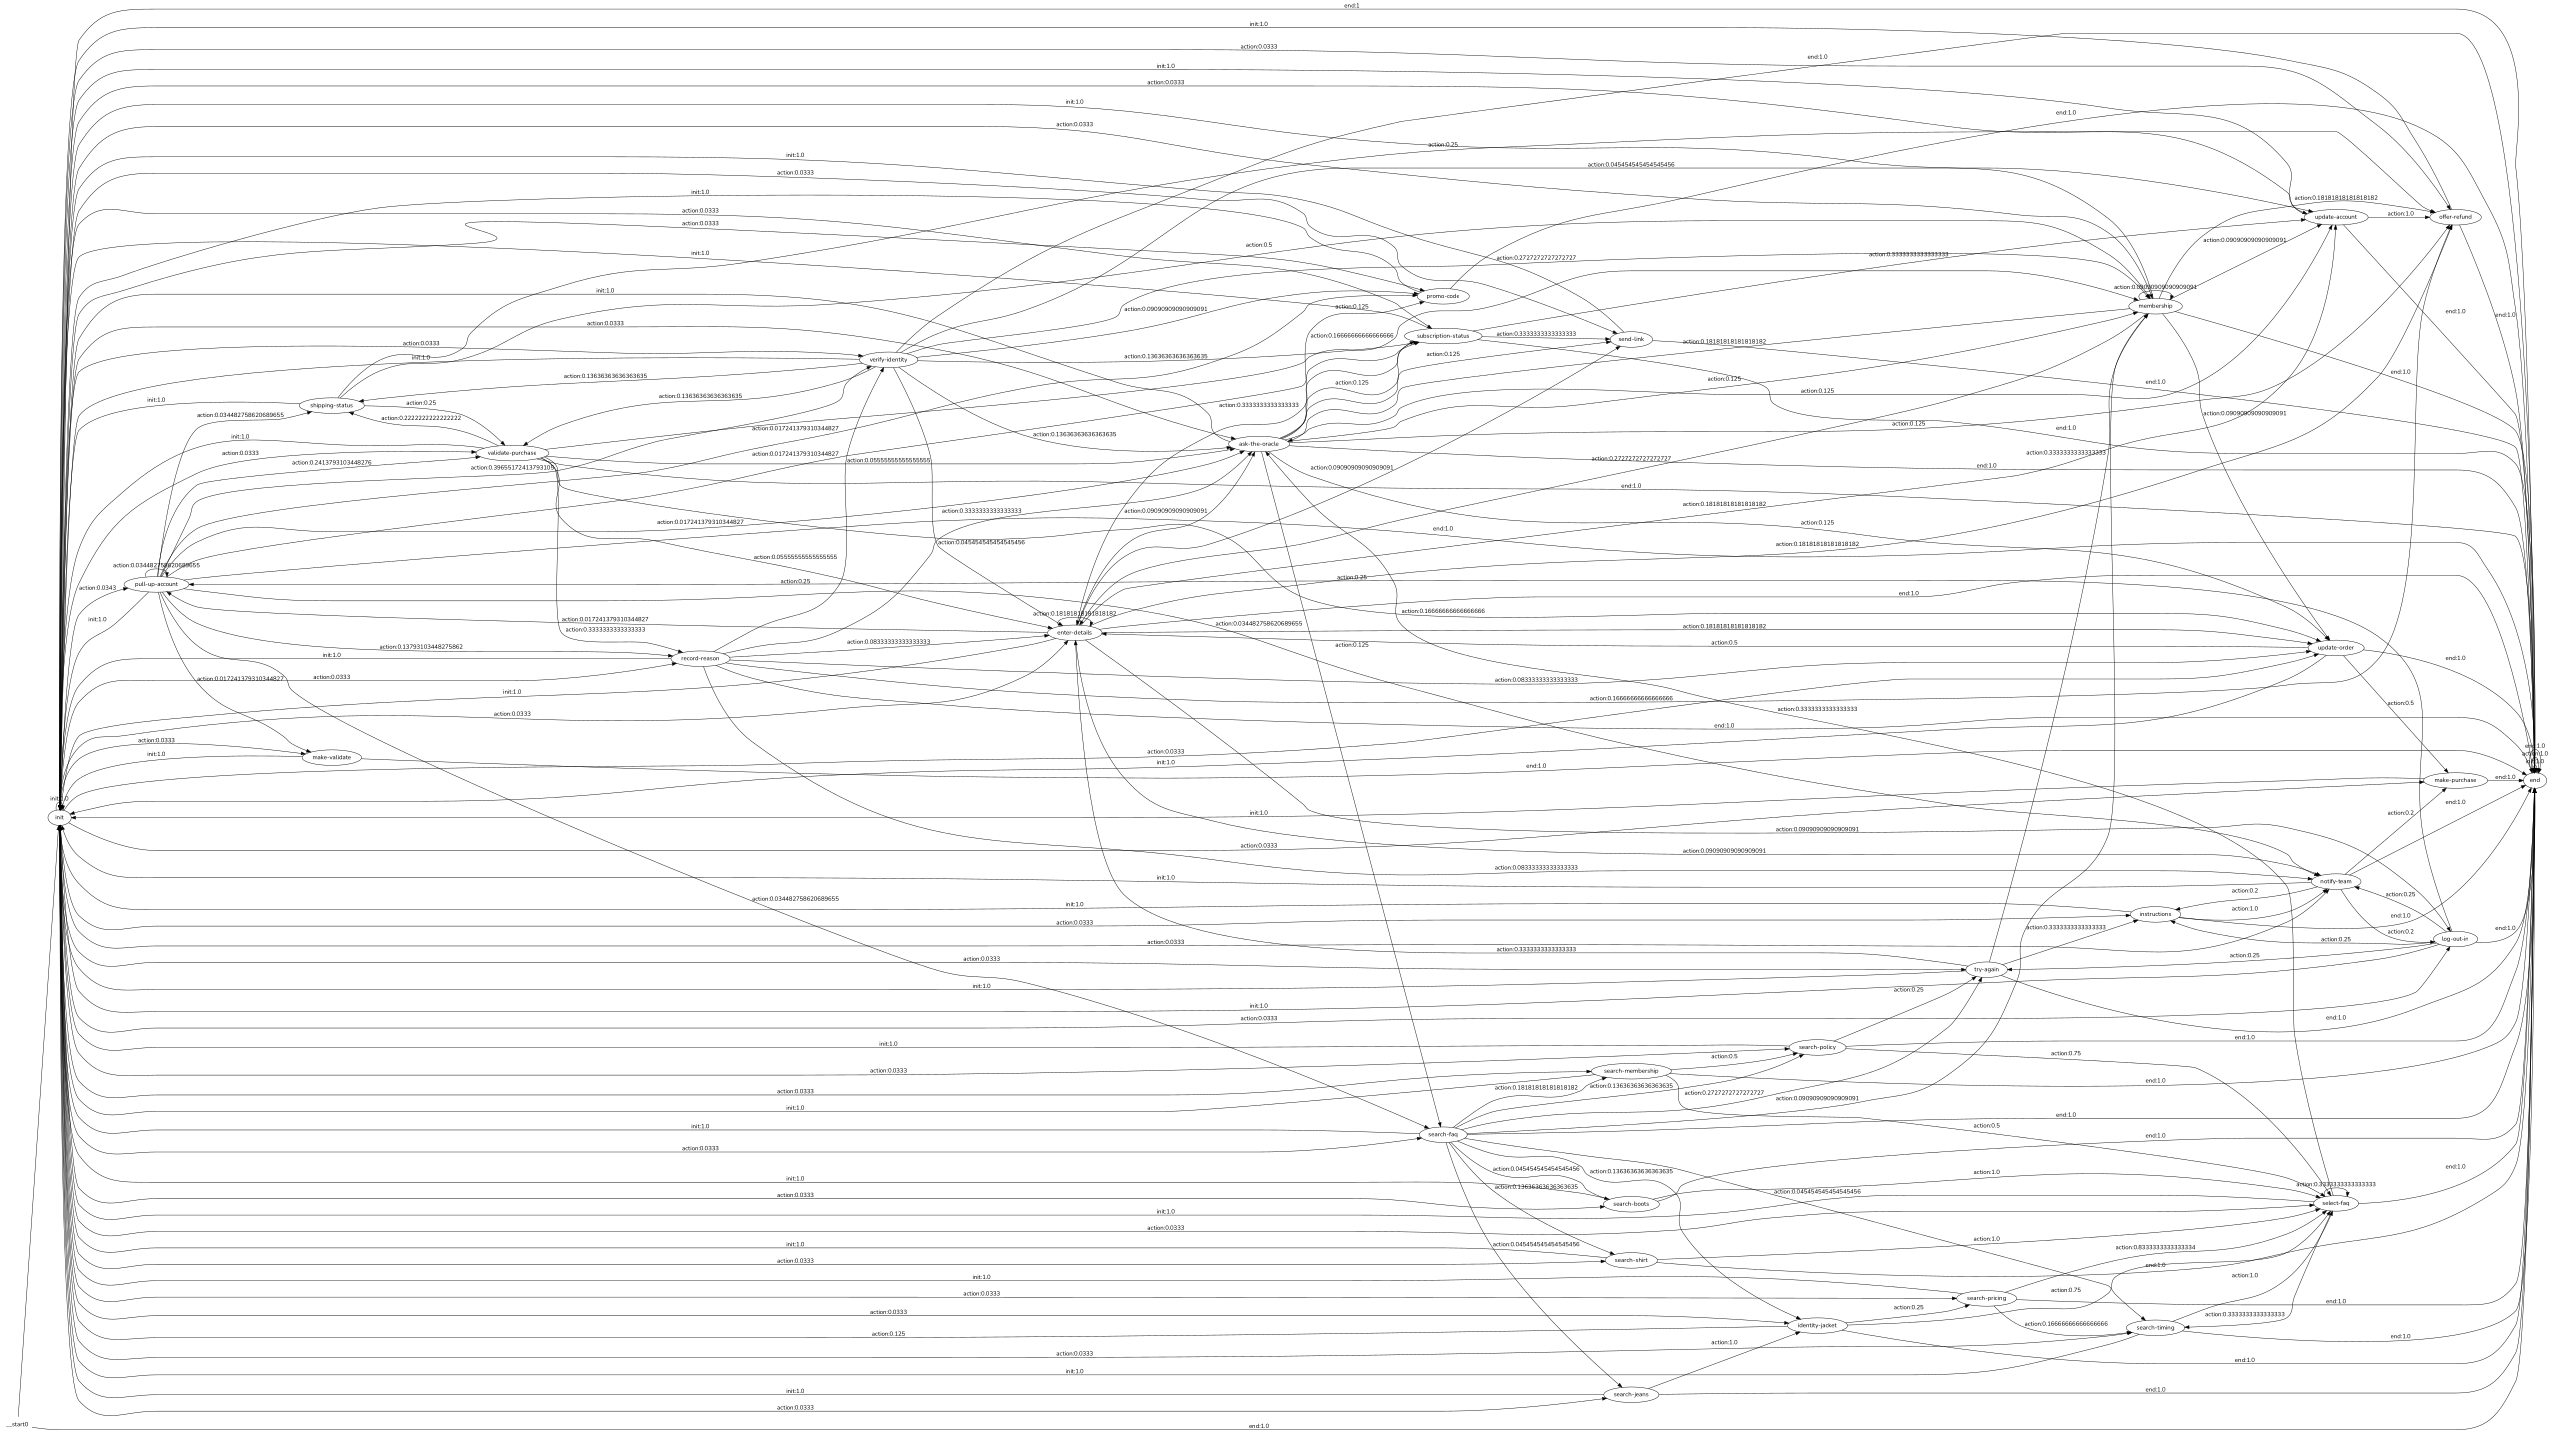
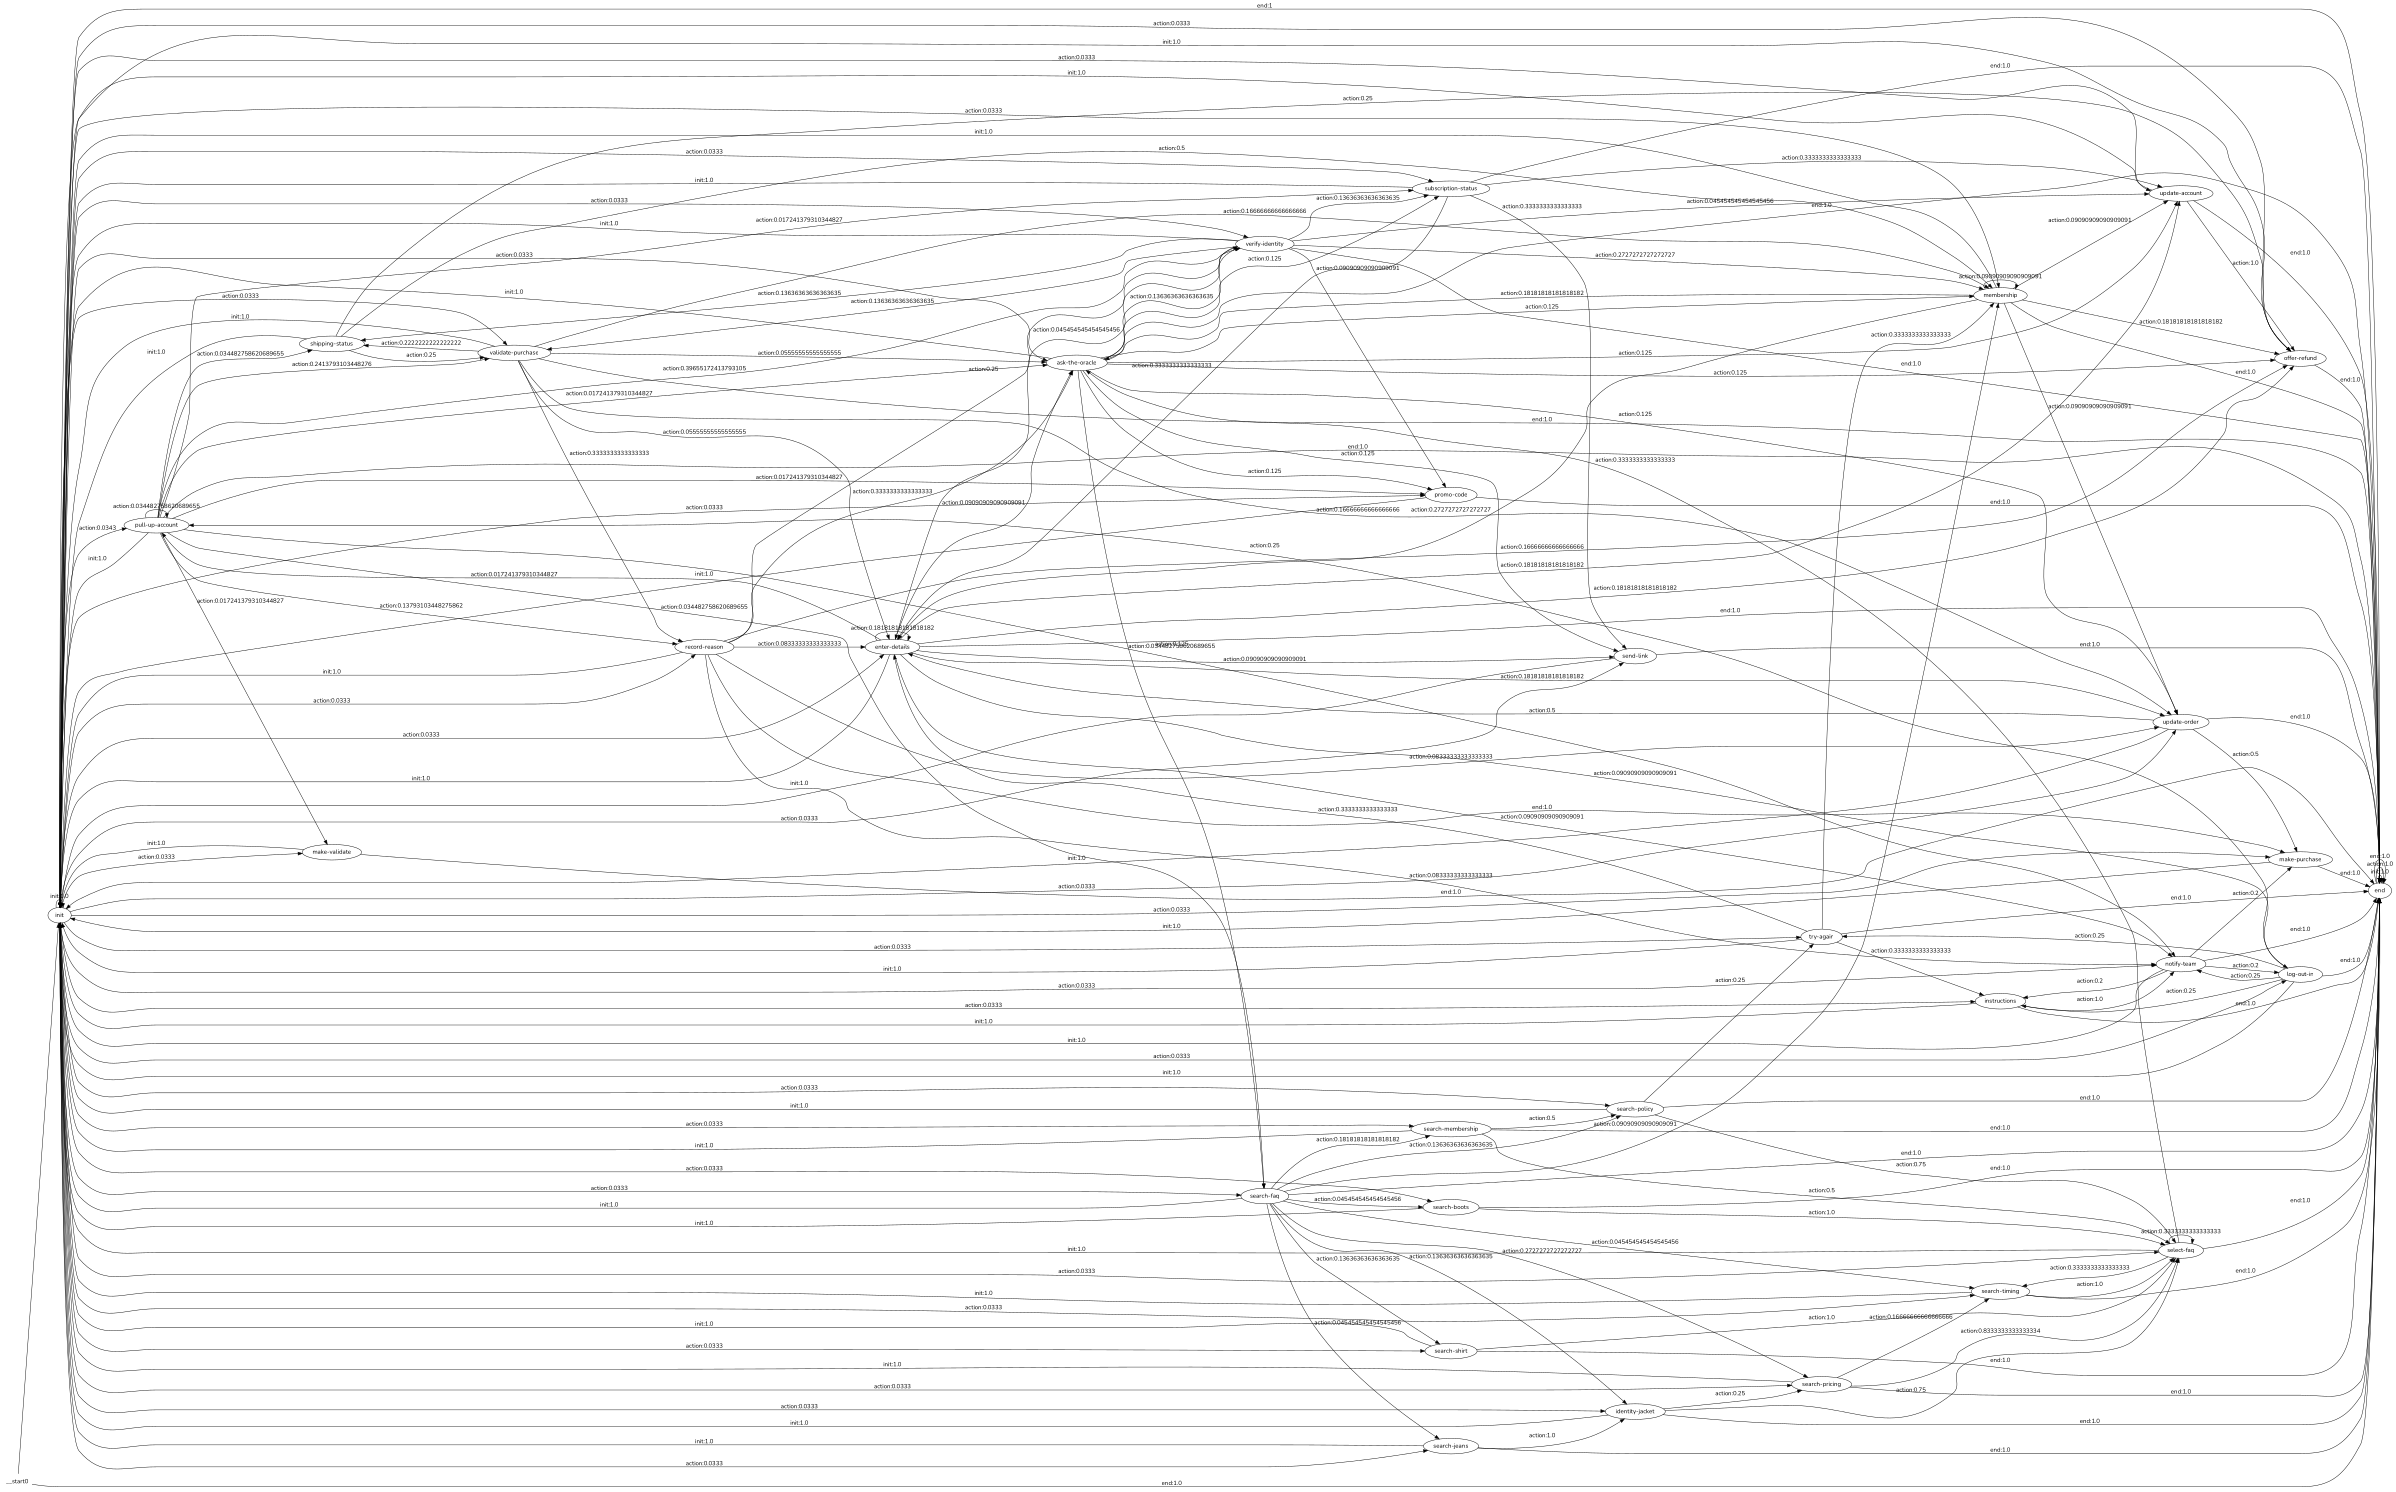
(1054, 443) -> (1171, 305)
(1632, 729) -> (1428, 820)
(1740, 1102) -> (1543, 1266)
(889, 1334) -> (799, 1423)
